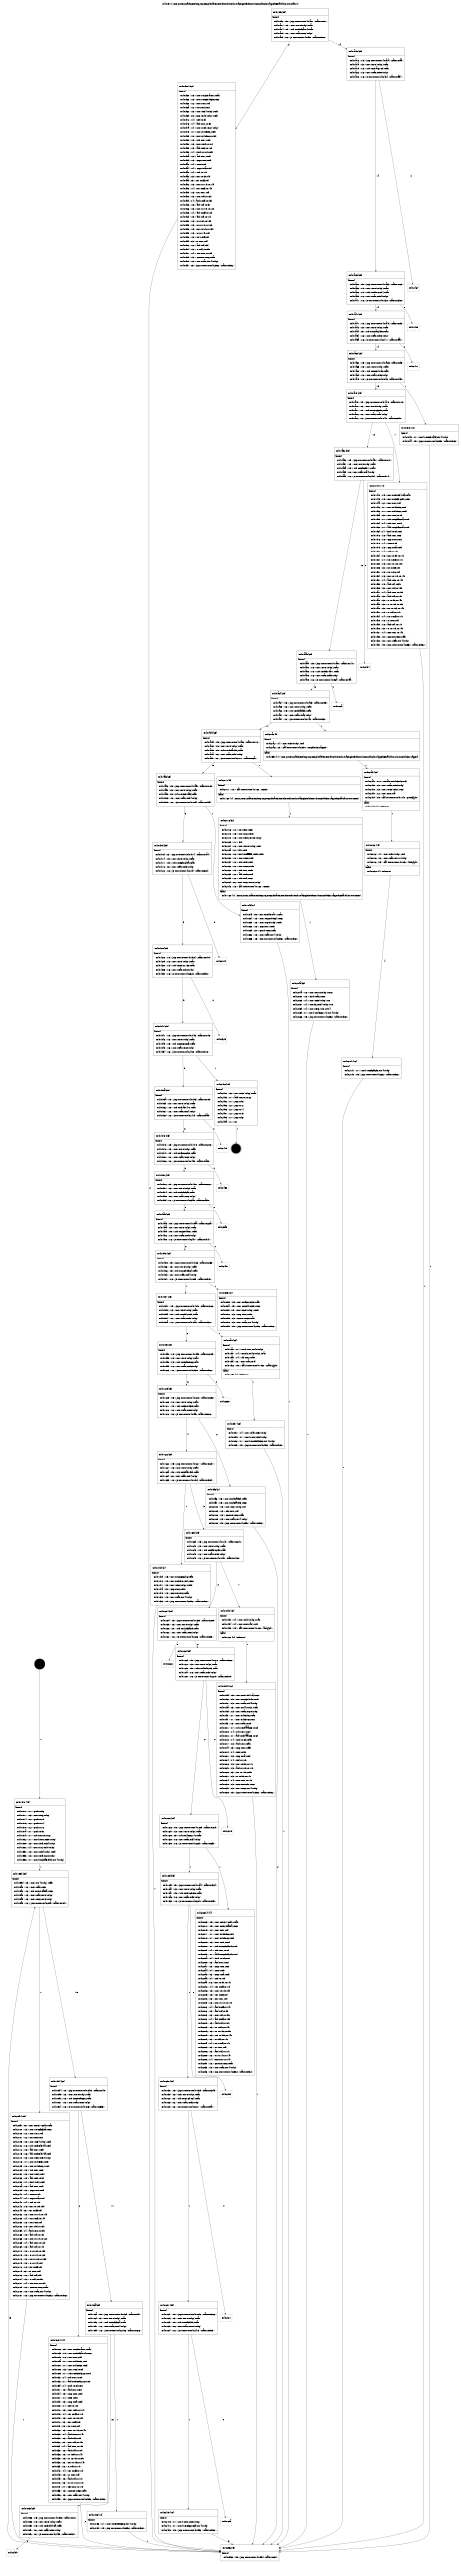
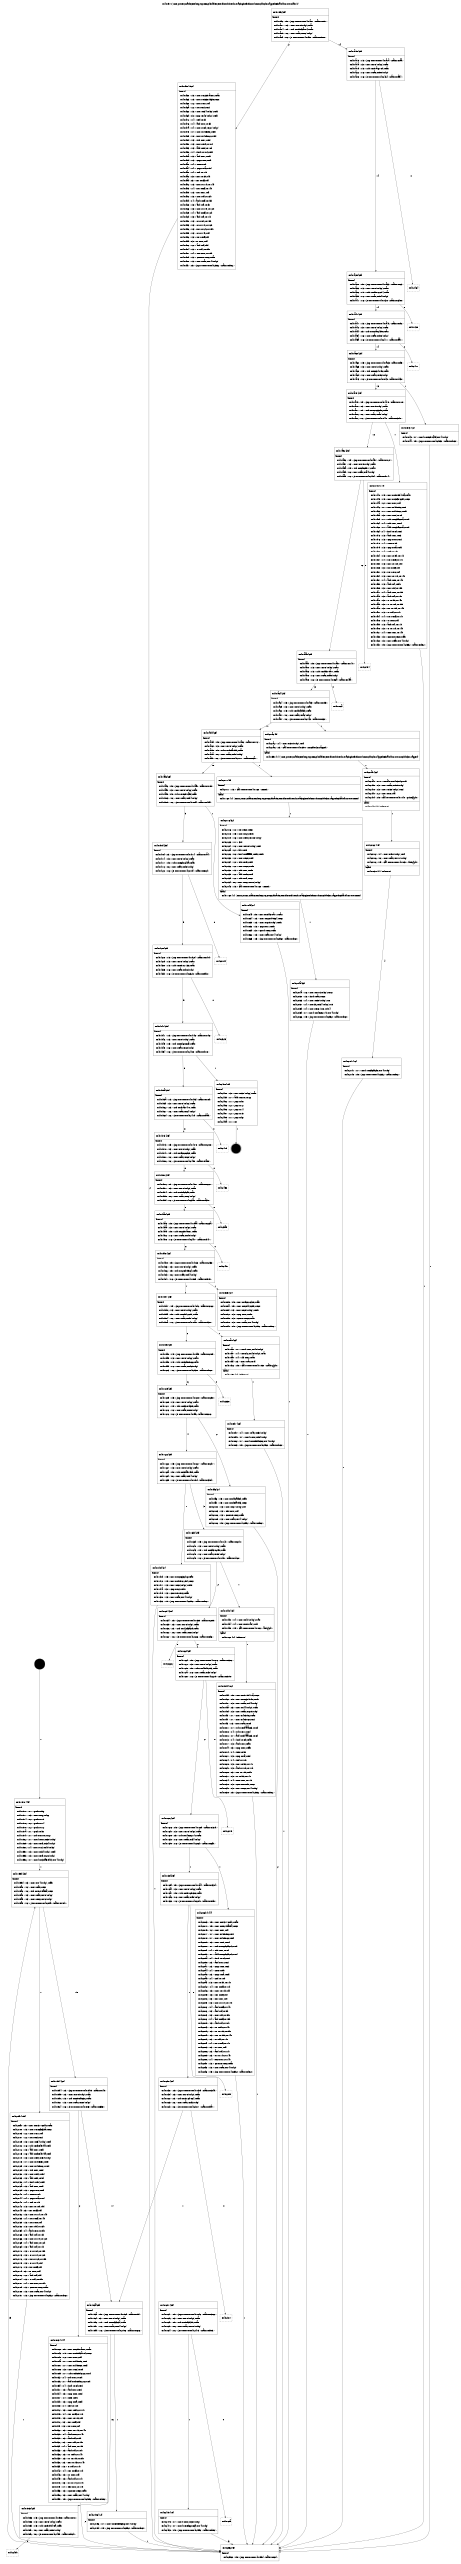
(188, 2205) -> (151, 2205)
none -> (243, 2309)
